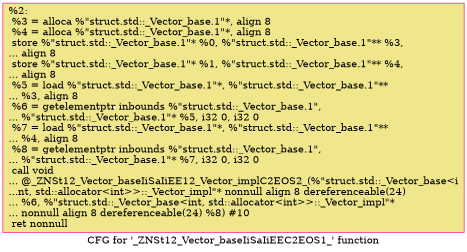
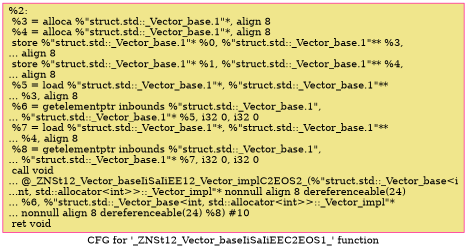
(38, 224) -> (30, 224)
